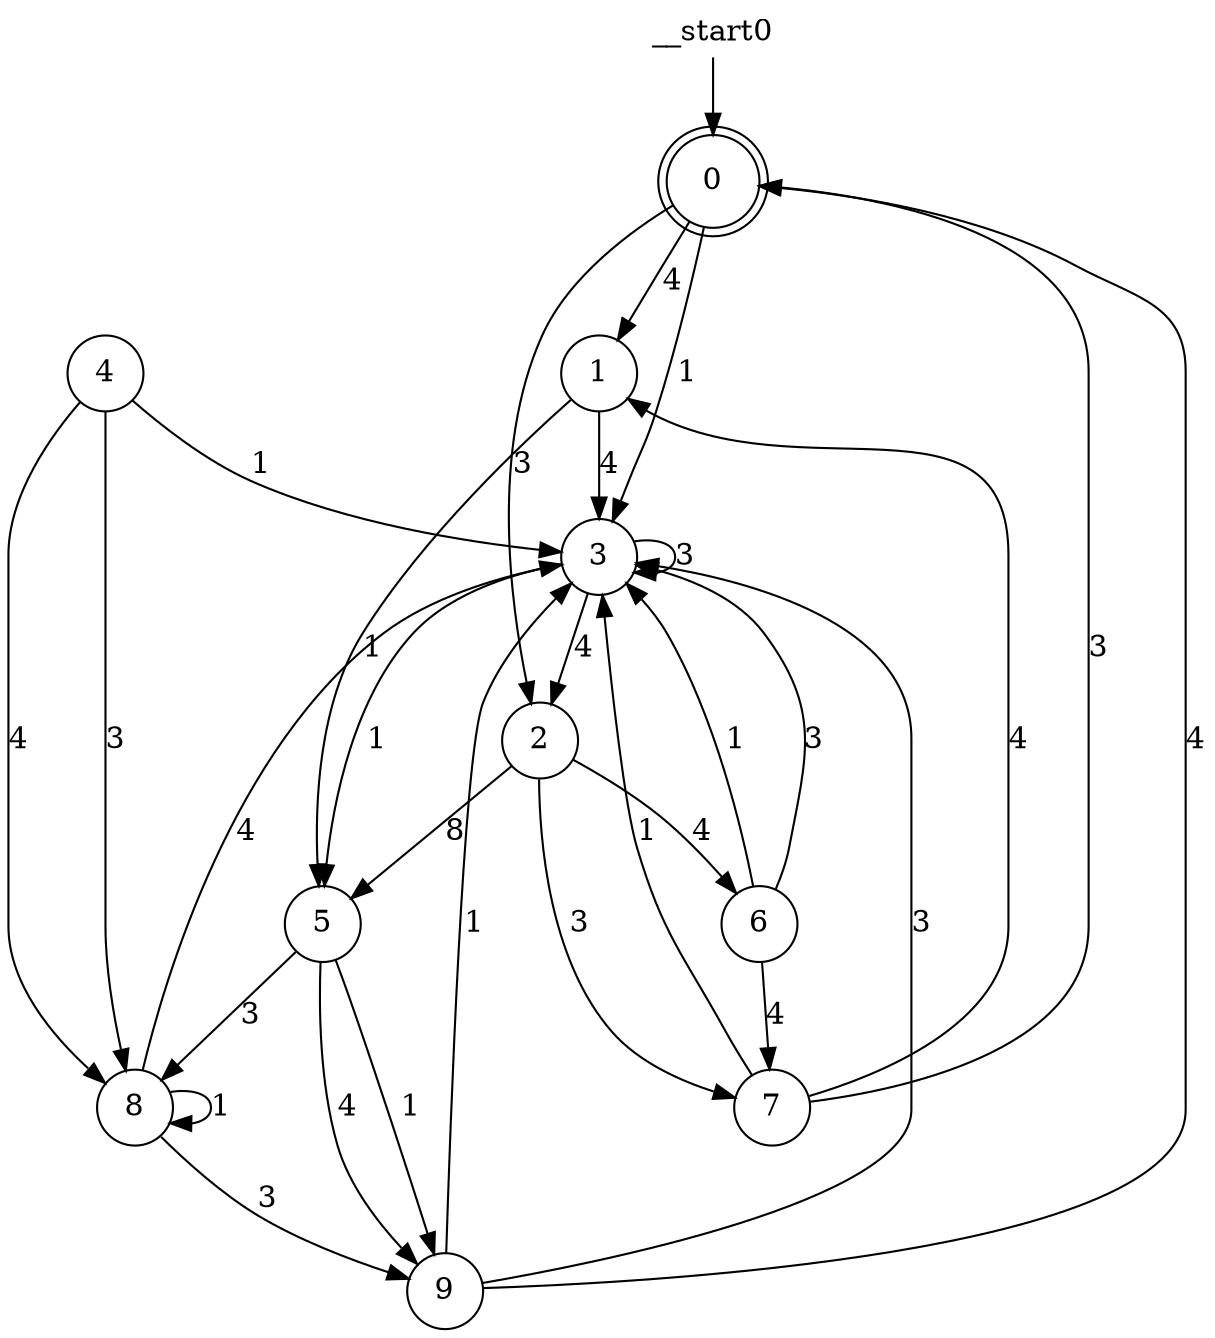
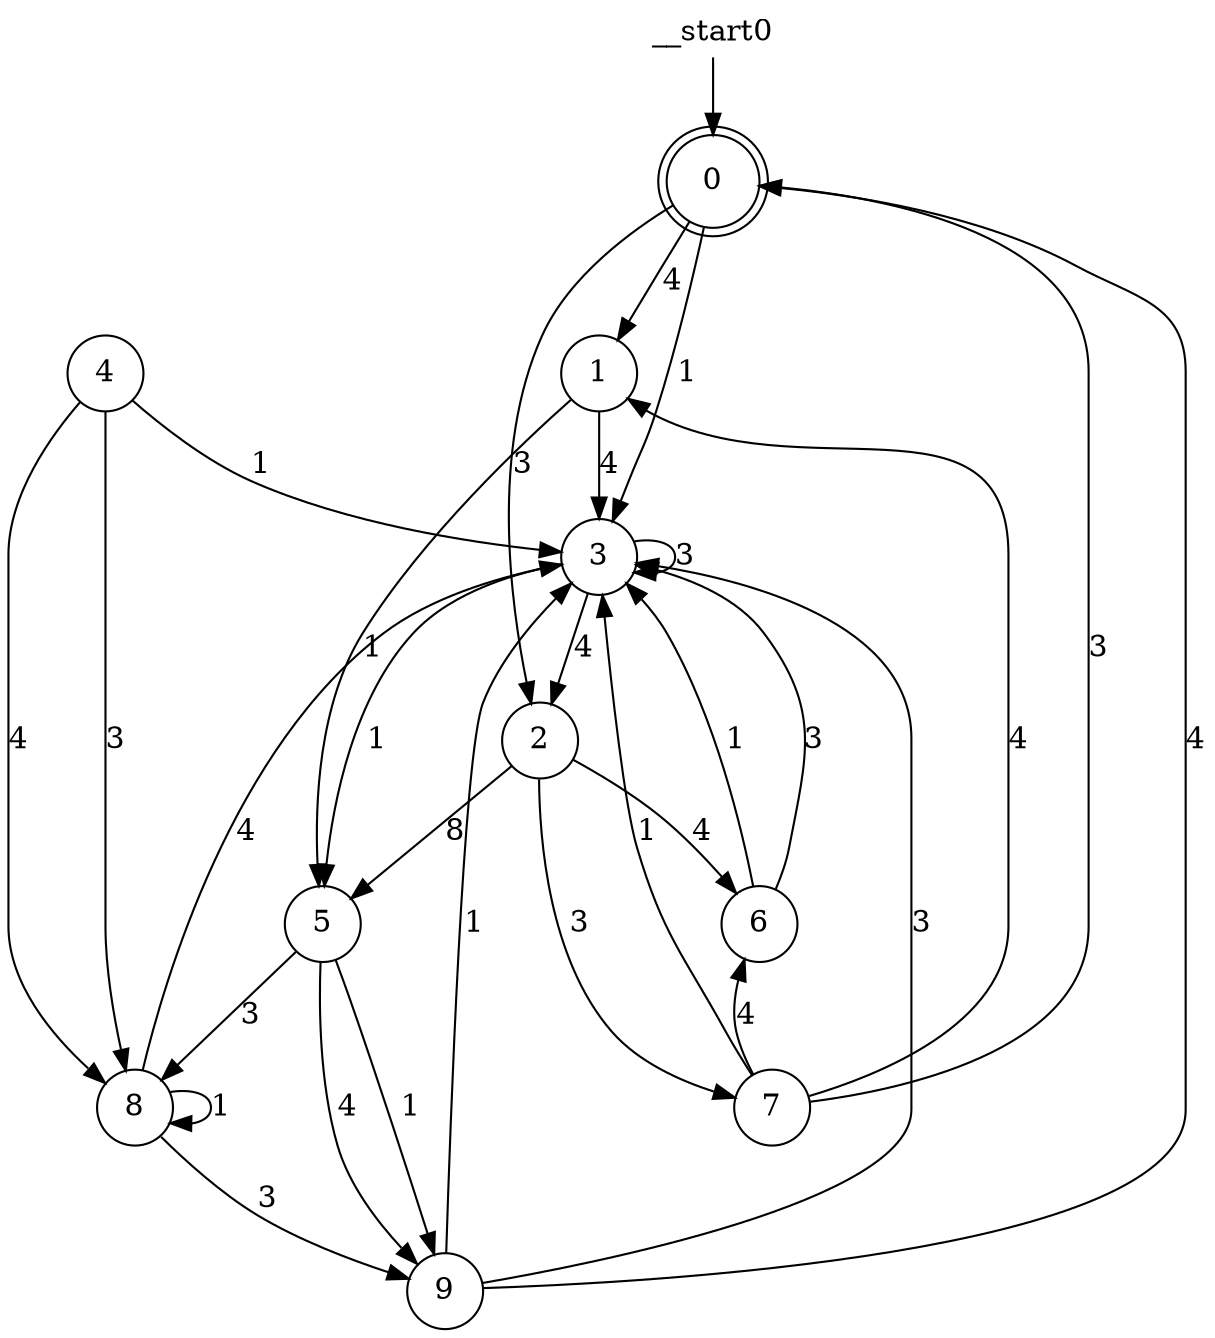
(765, 1005) -> (735, 1021)
